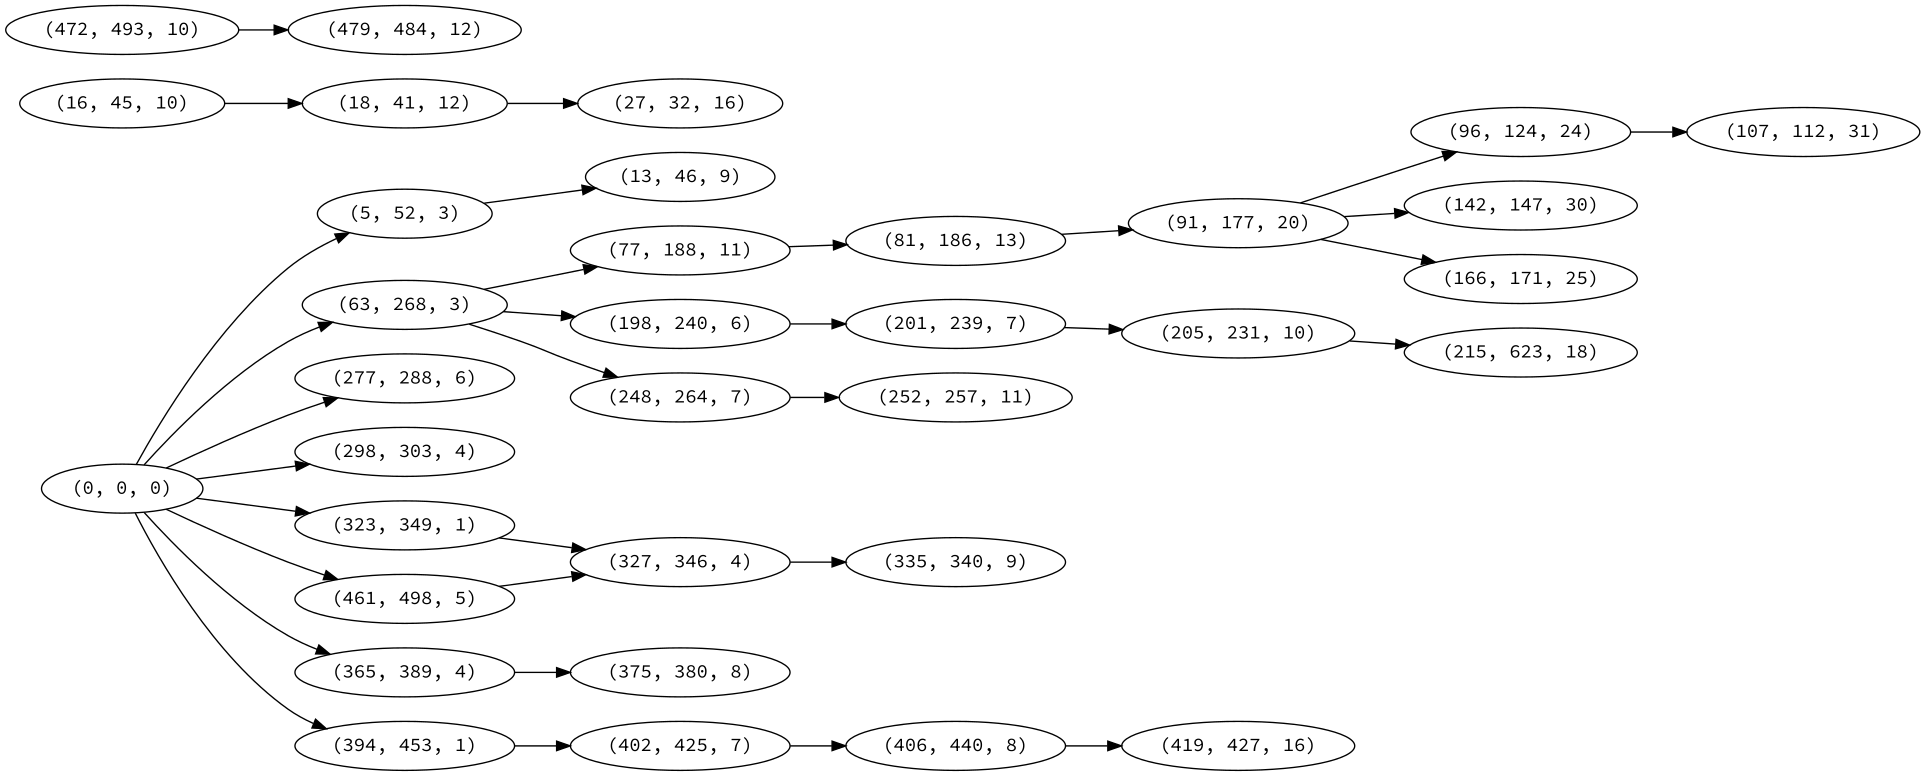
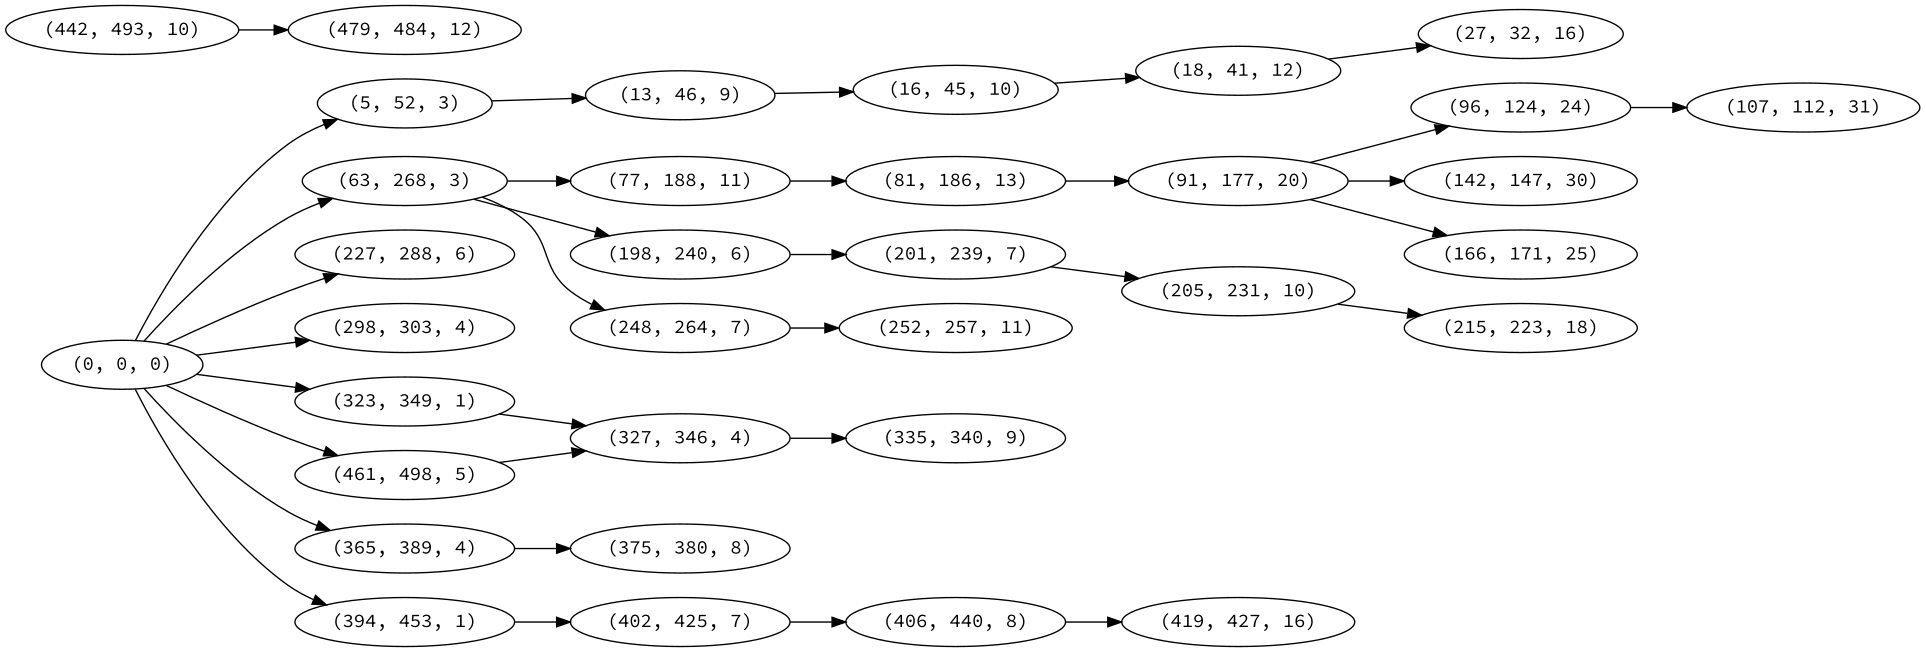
(122, 30) -> (122, 30)
none -> (807, 93)
(1521, 353) -> (1521, 328)
(405, 378) -> (405, 255)
